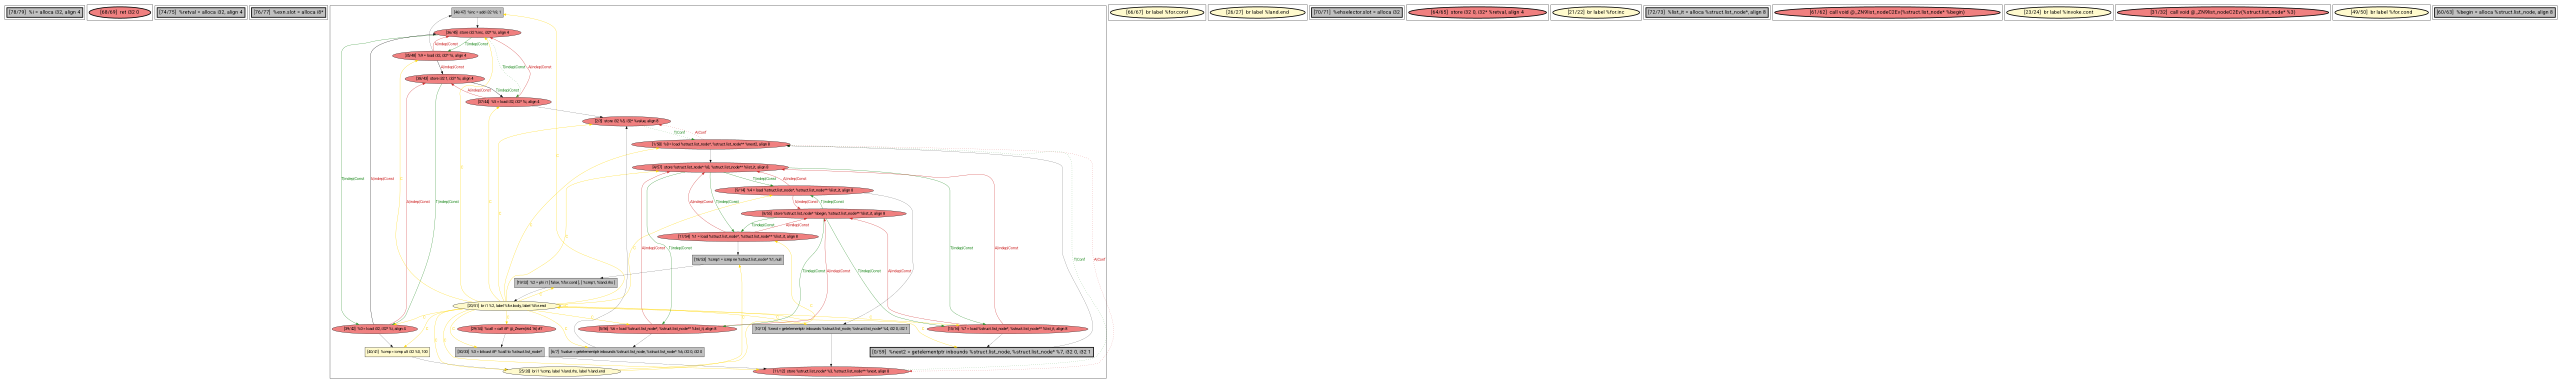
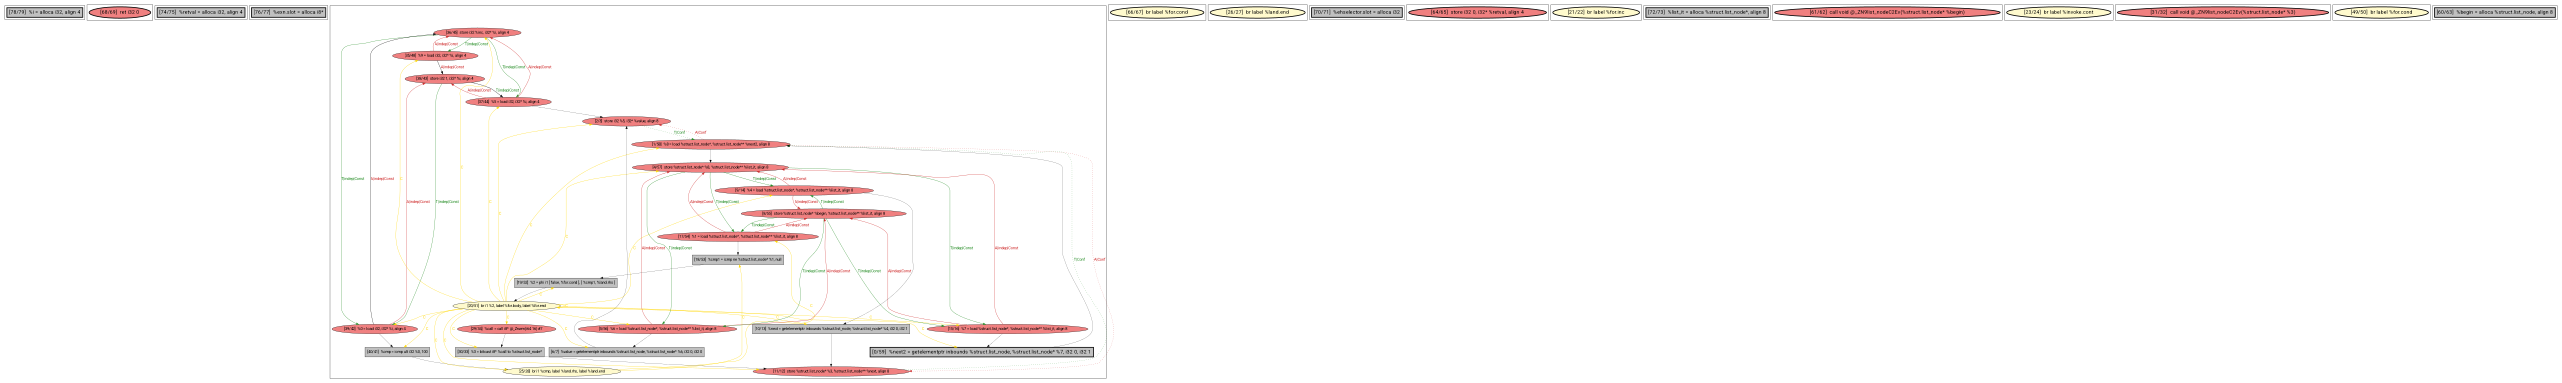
(478, 13) -> none
(502, 68) -> (502, 68)
(397, 352) -> (397, 352)
